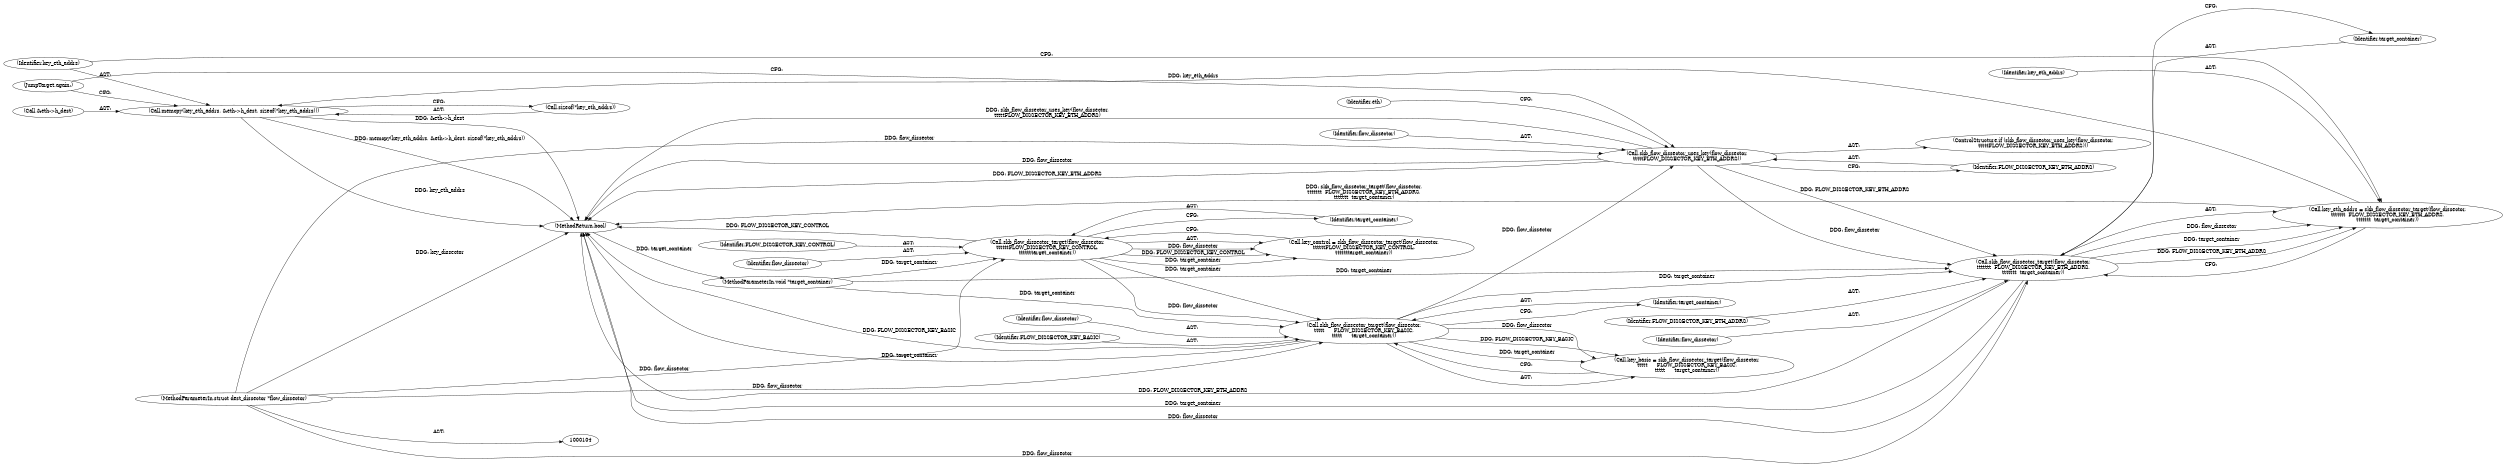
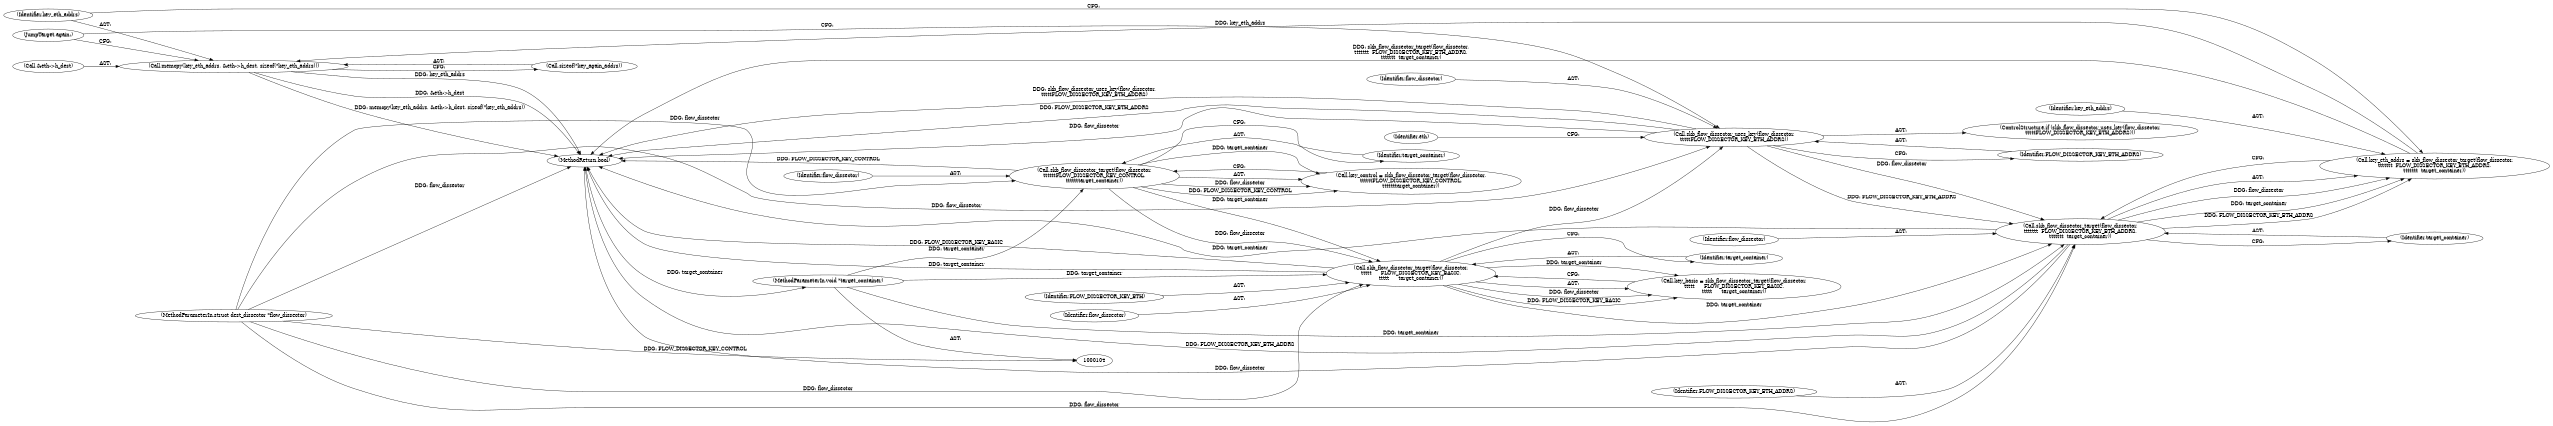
(581, 108) -> (584, 66)
(777, 245) -> none
(440, 253) -> (440, 186)
(1047, 338) -> (1094, 297)
none -> (944, 349)
(440, 432) -> (695, 349)
